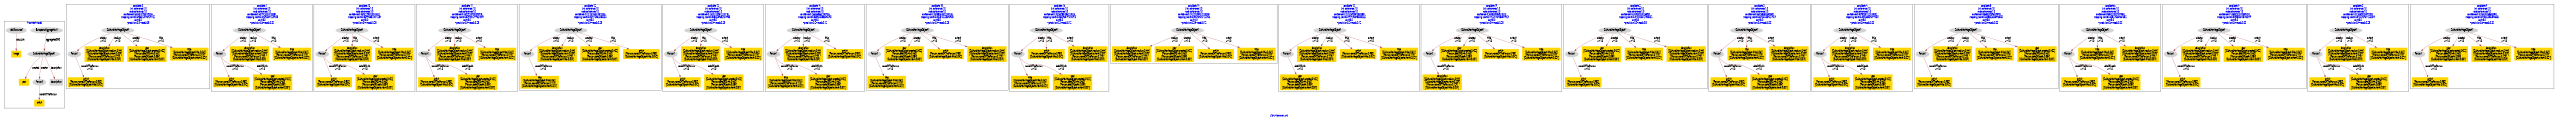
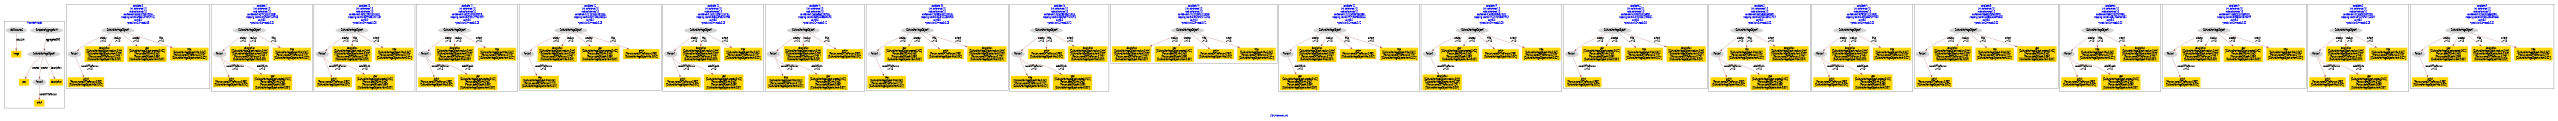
(16, 30) -> (16, 30)
(47, 30) -> (47, 30)
(56, 82) -> (56, 82)
